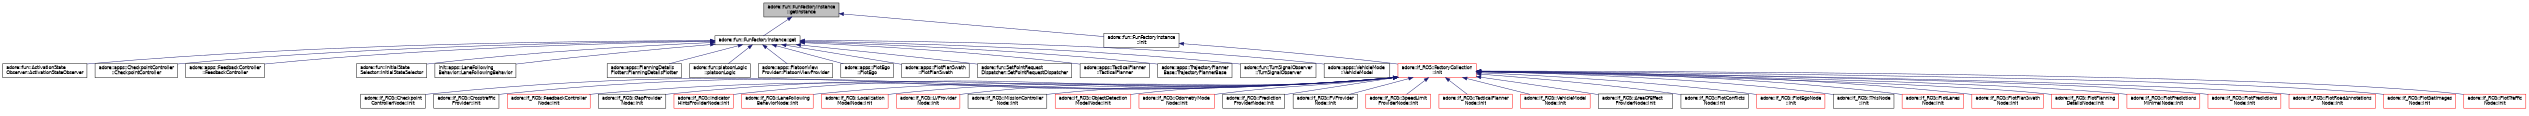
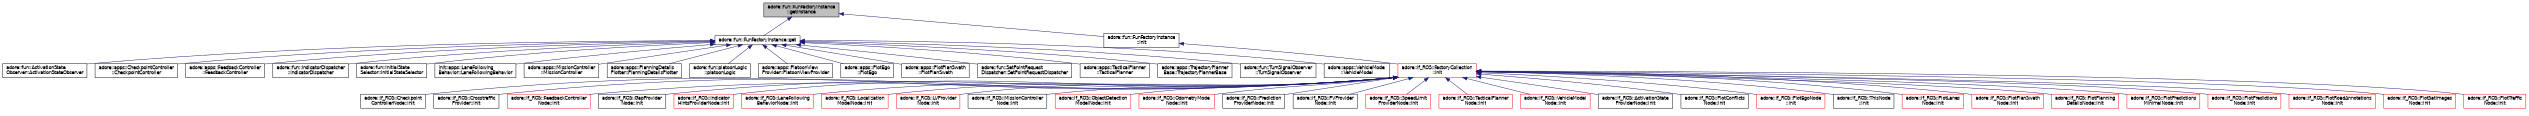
none -> (311, 71)
none -> (561, 71)
(1635, 101) -> (1635, 101)
